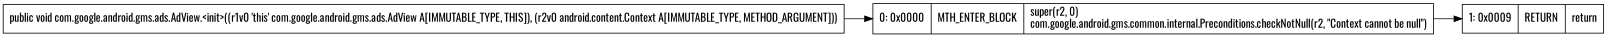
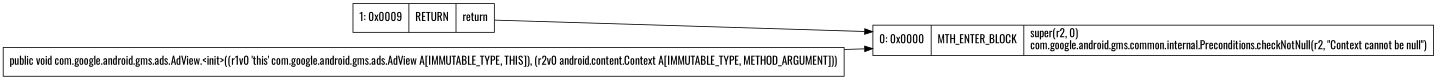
(1444, 19) -> (680, 26)
